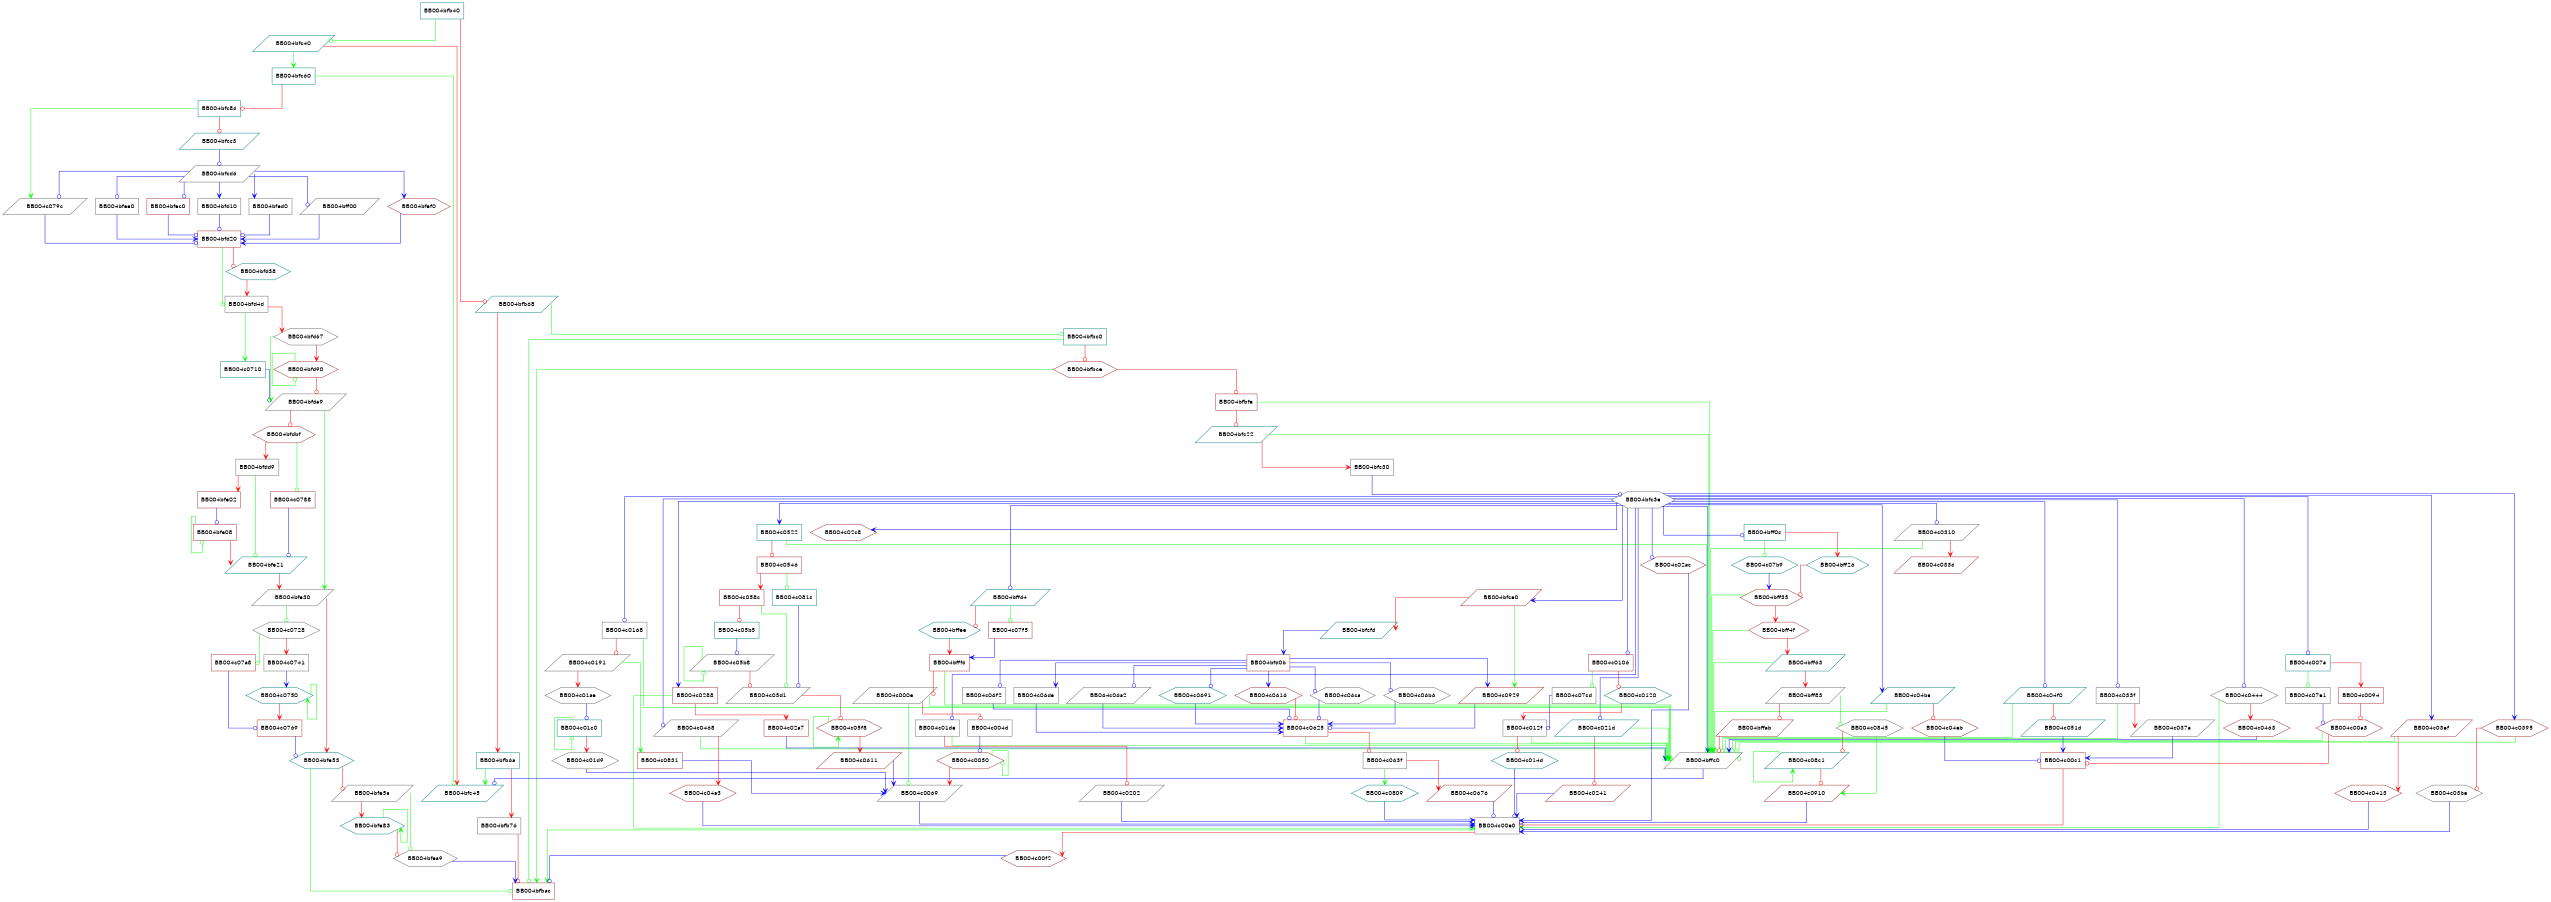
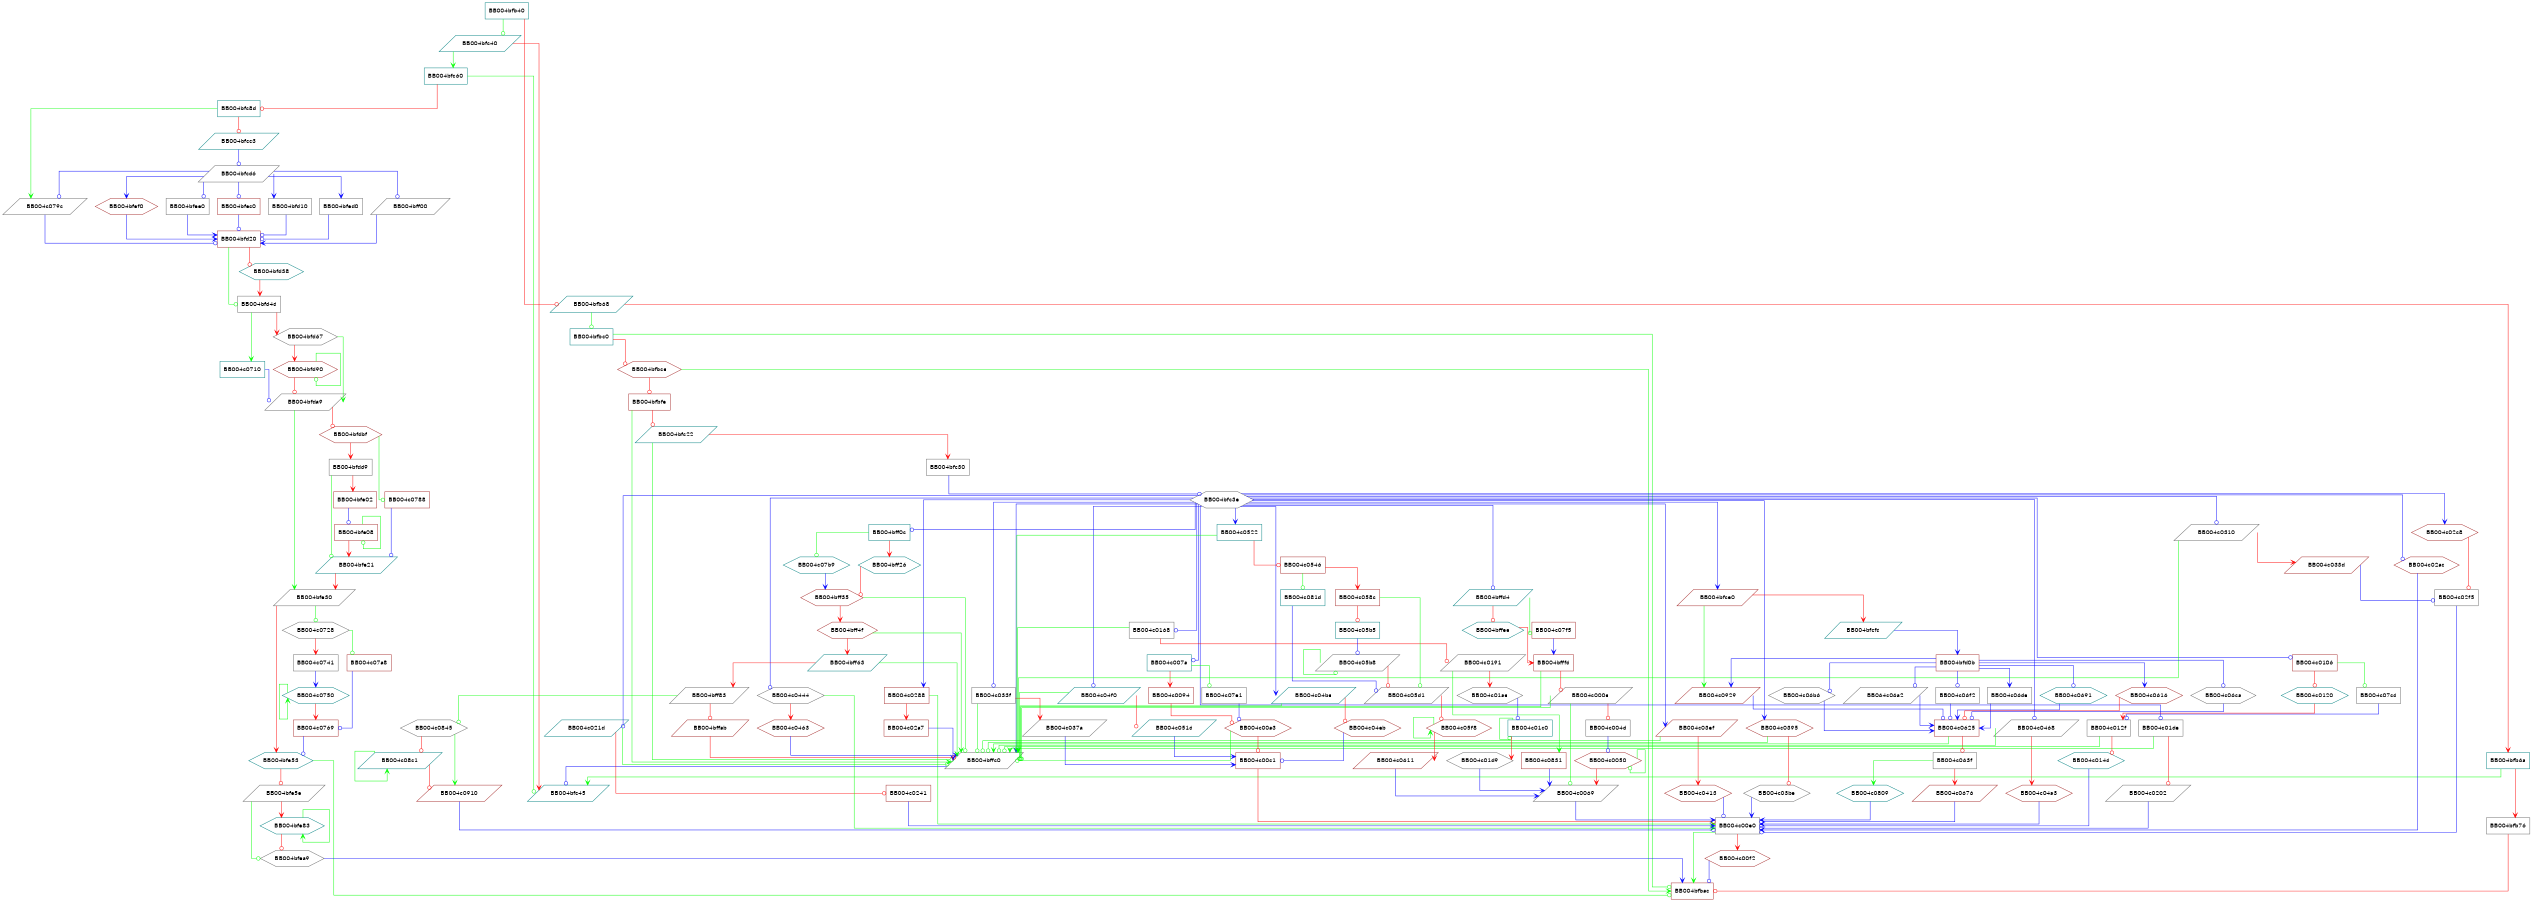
none -> (2457, 598)
(1588, 793) -> (908, 793)
